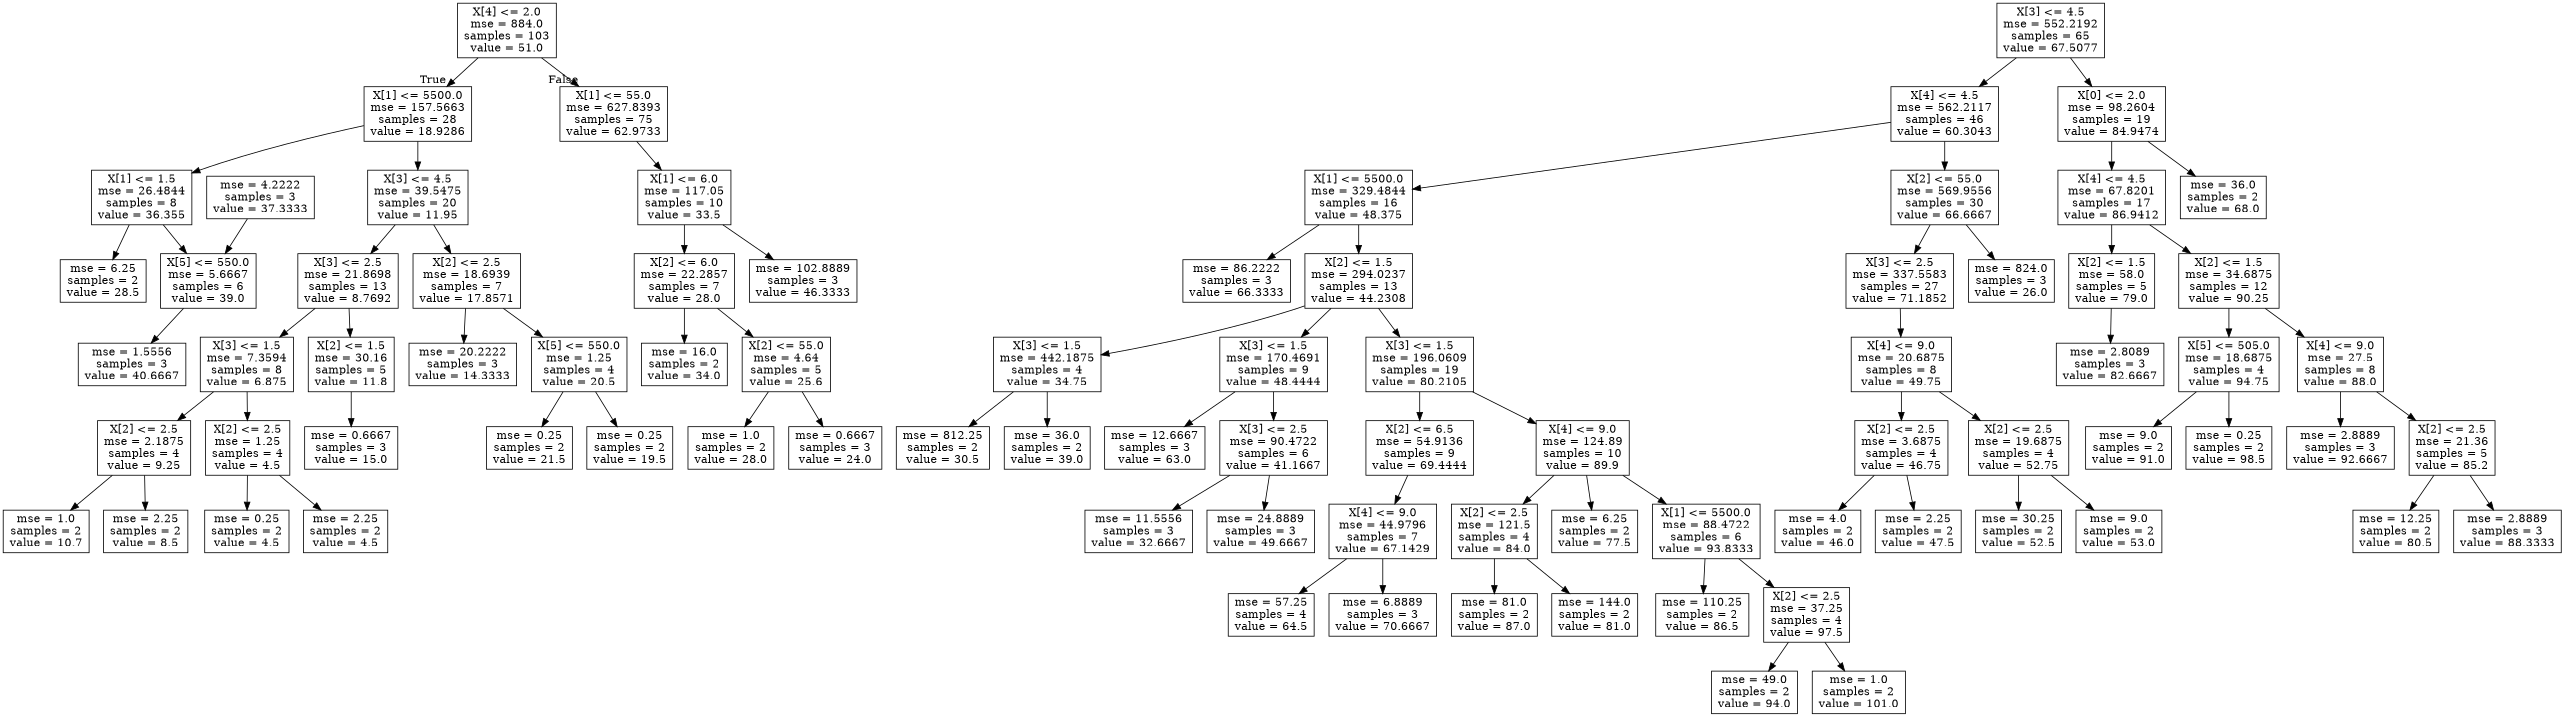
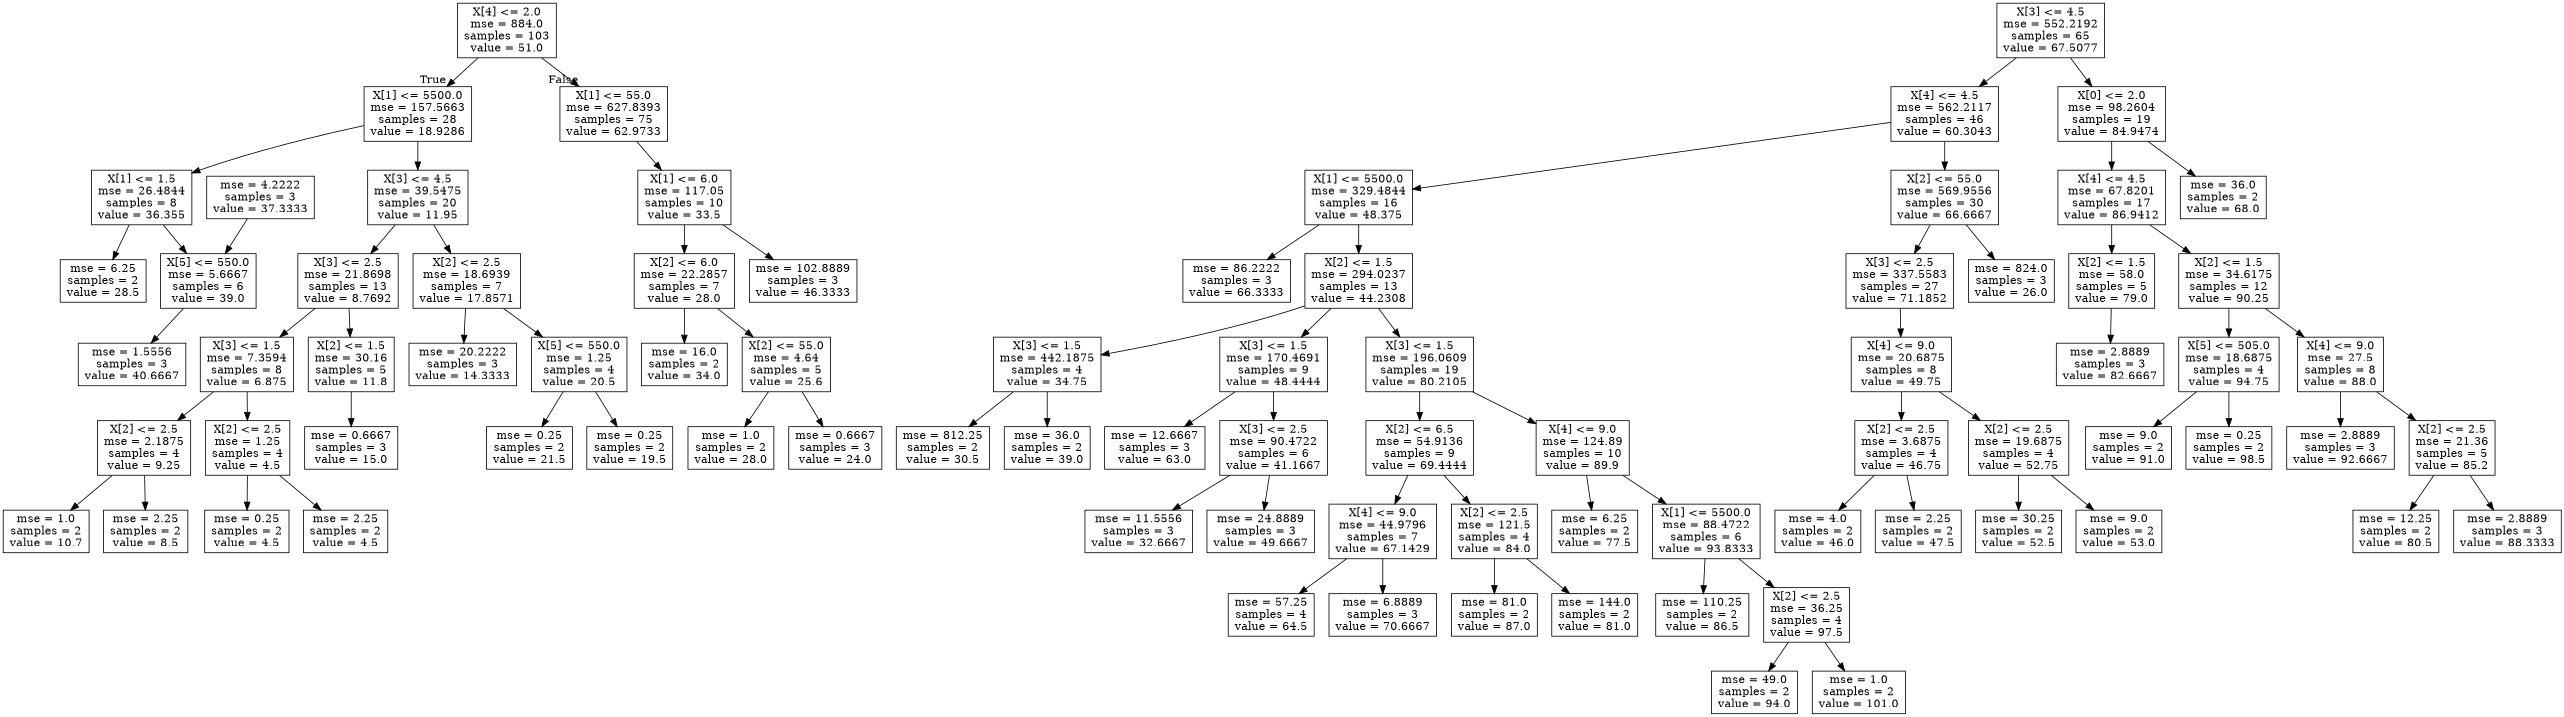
(2229, 281) -> (2229, 281)
(2110, 364) -> (2110, 364)
(1542, 487) -> (1454, 487)
(1807, 615) -> (1807, 615)
